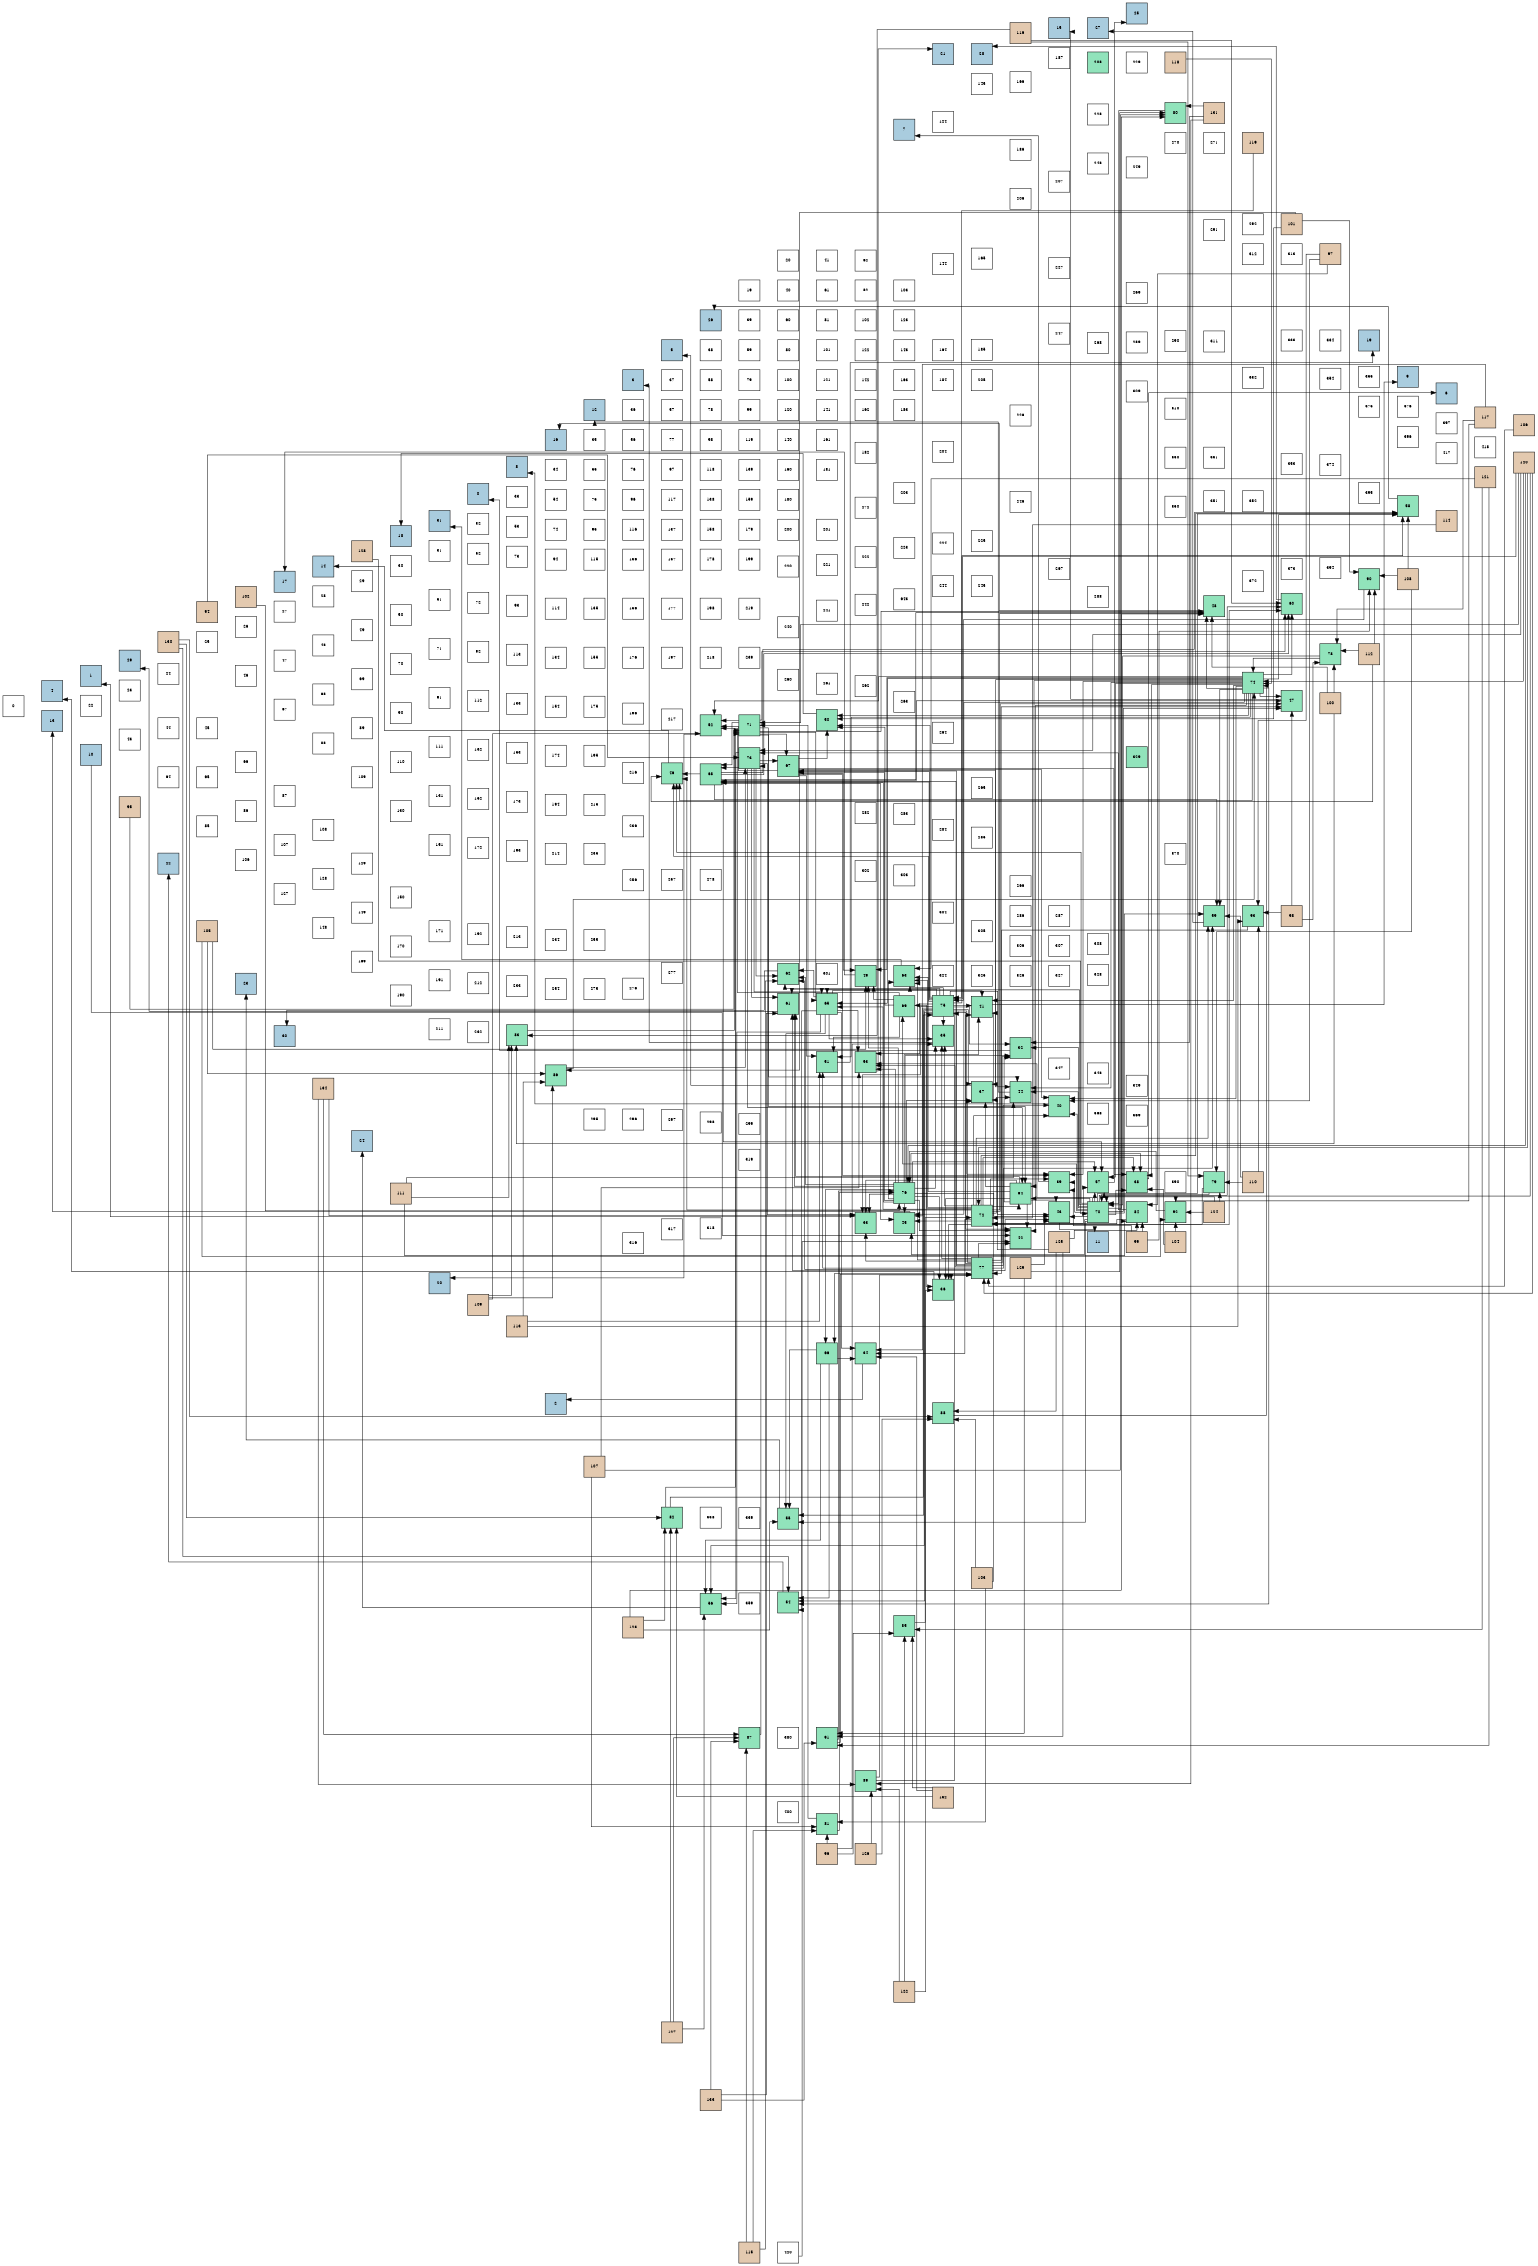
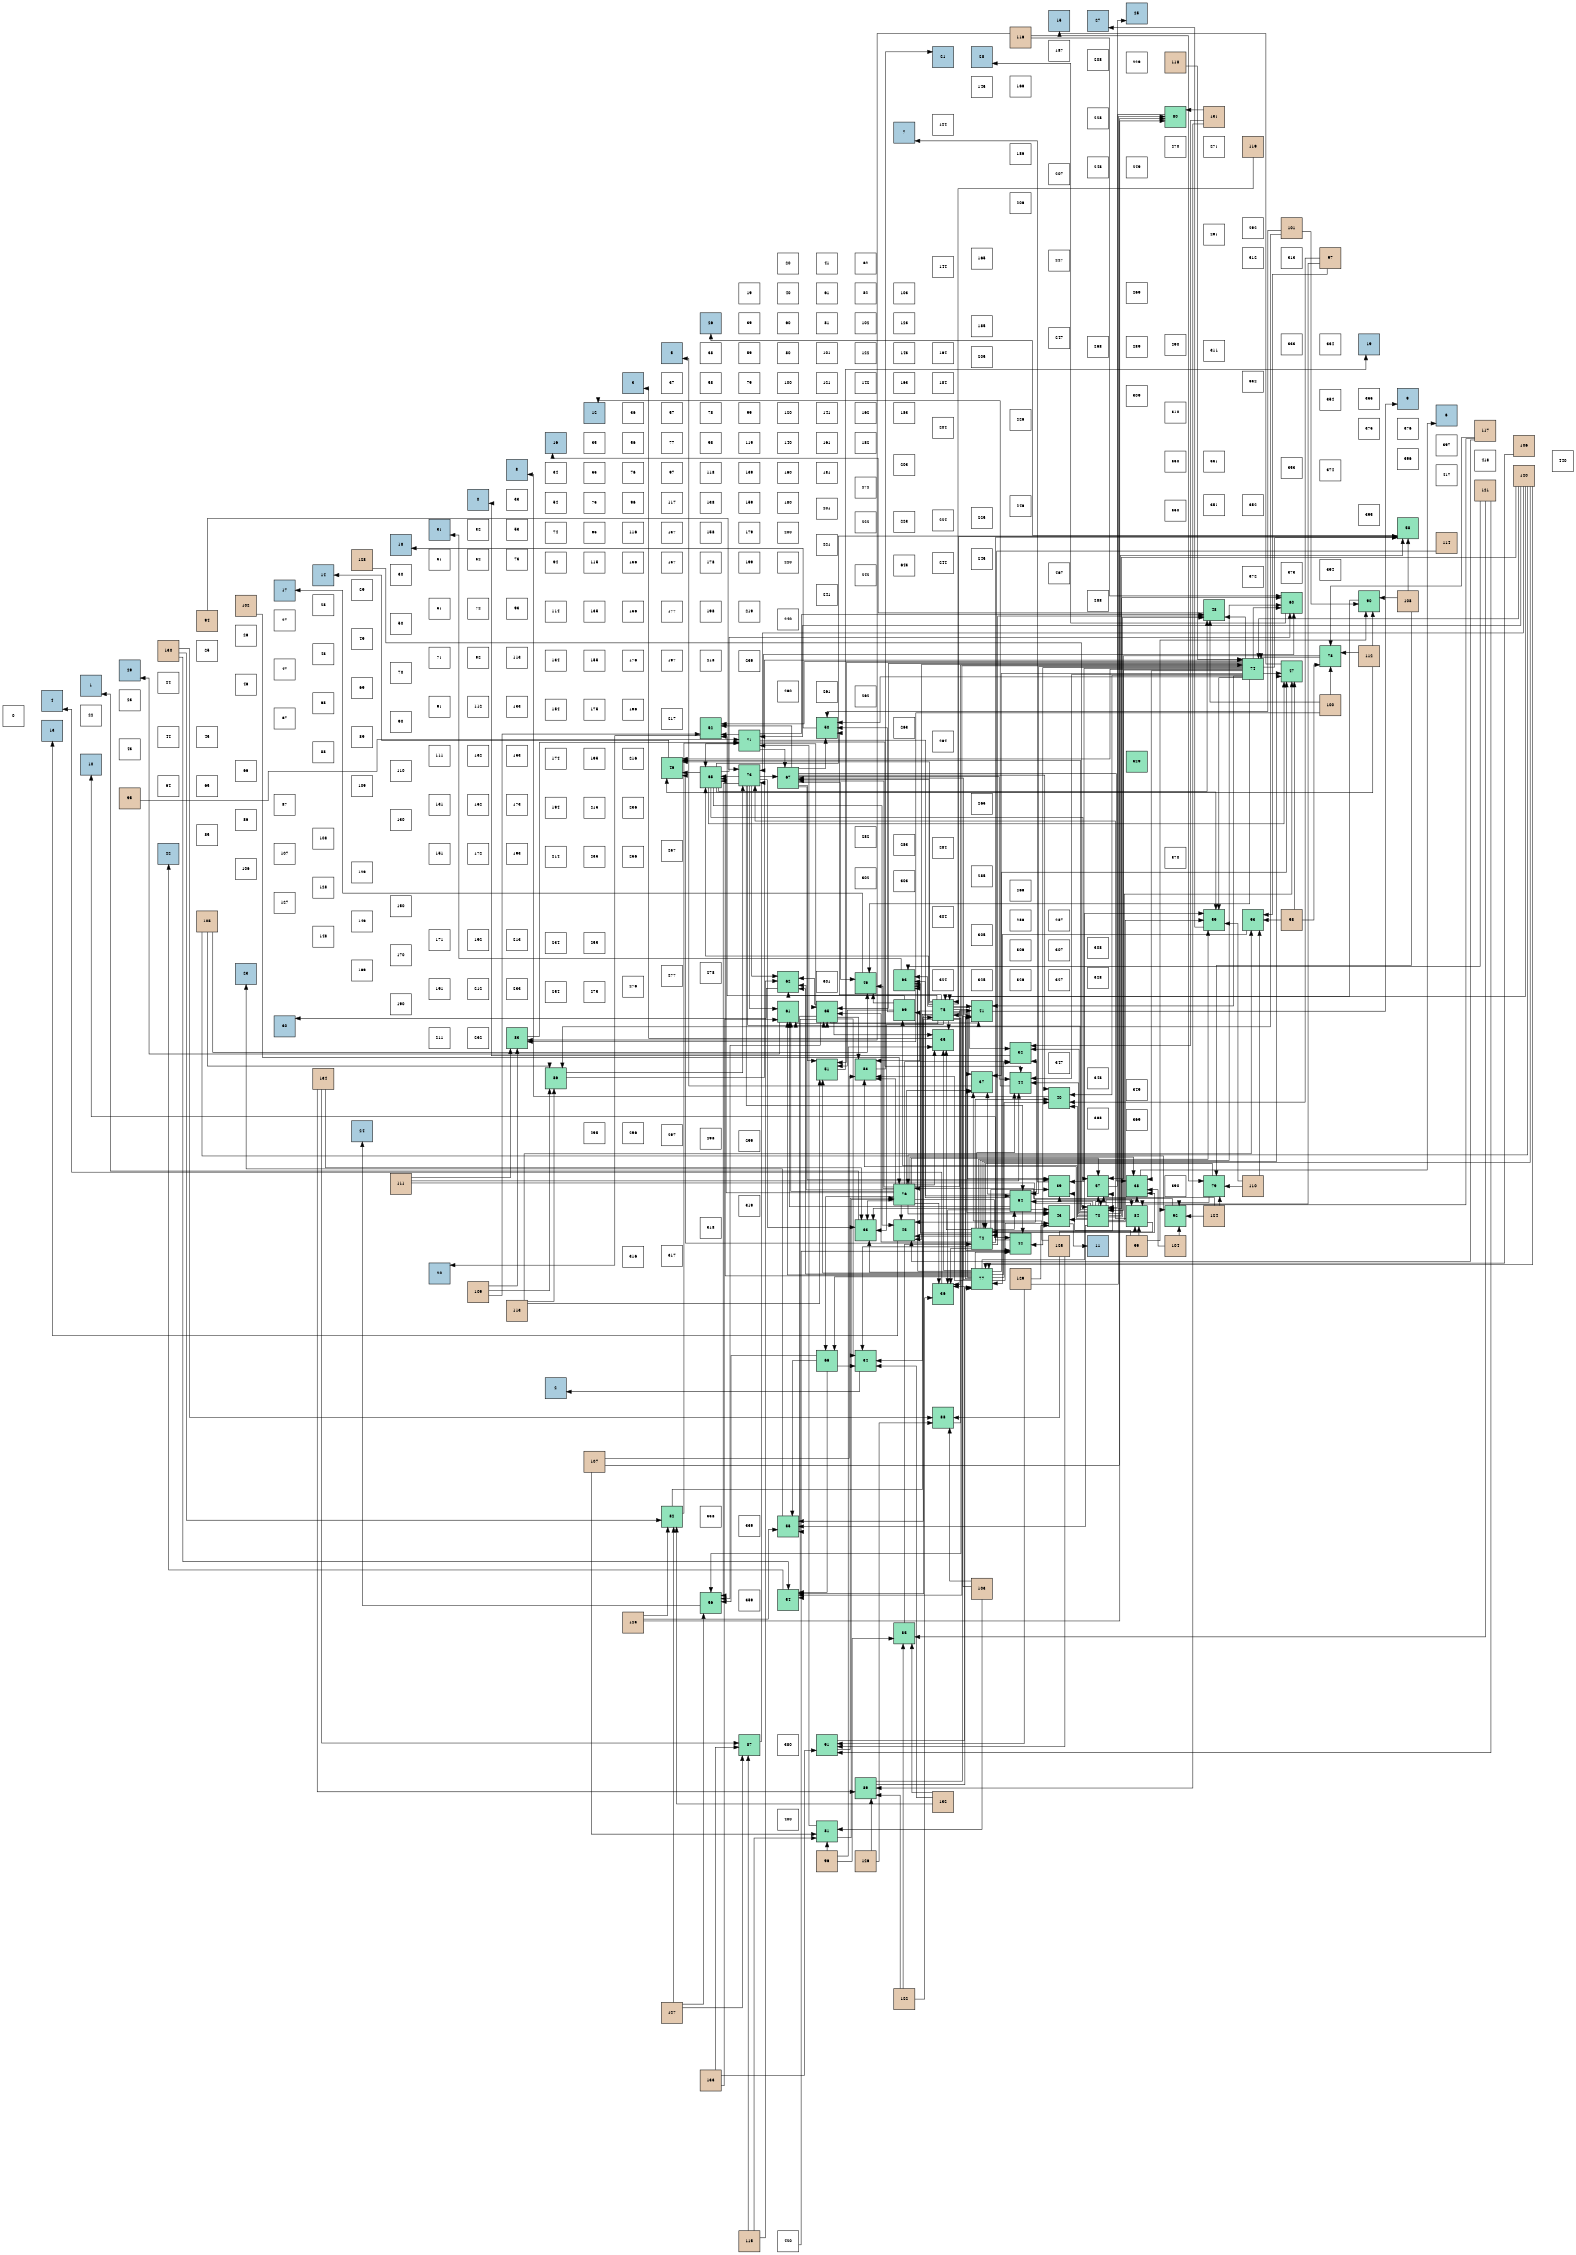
(1098, 63) -> (1098, 60)
none -> (1563, 461)
(1059, 569) -> (1059, 573)
(722, 1172) -> (444, 1117)
